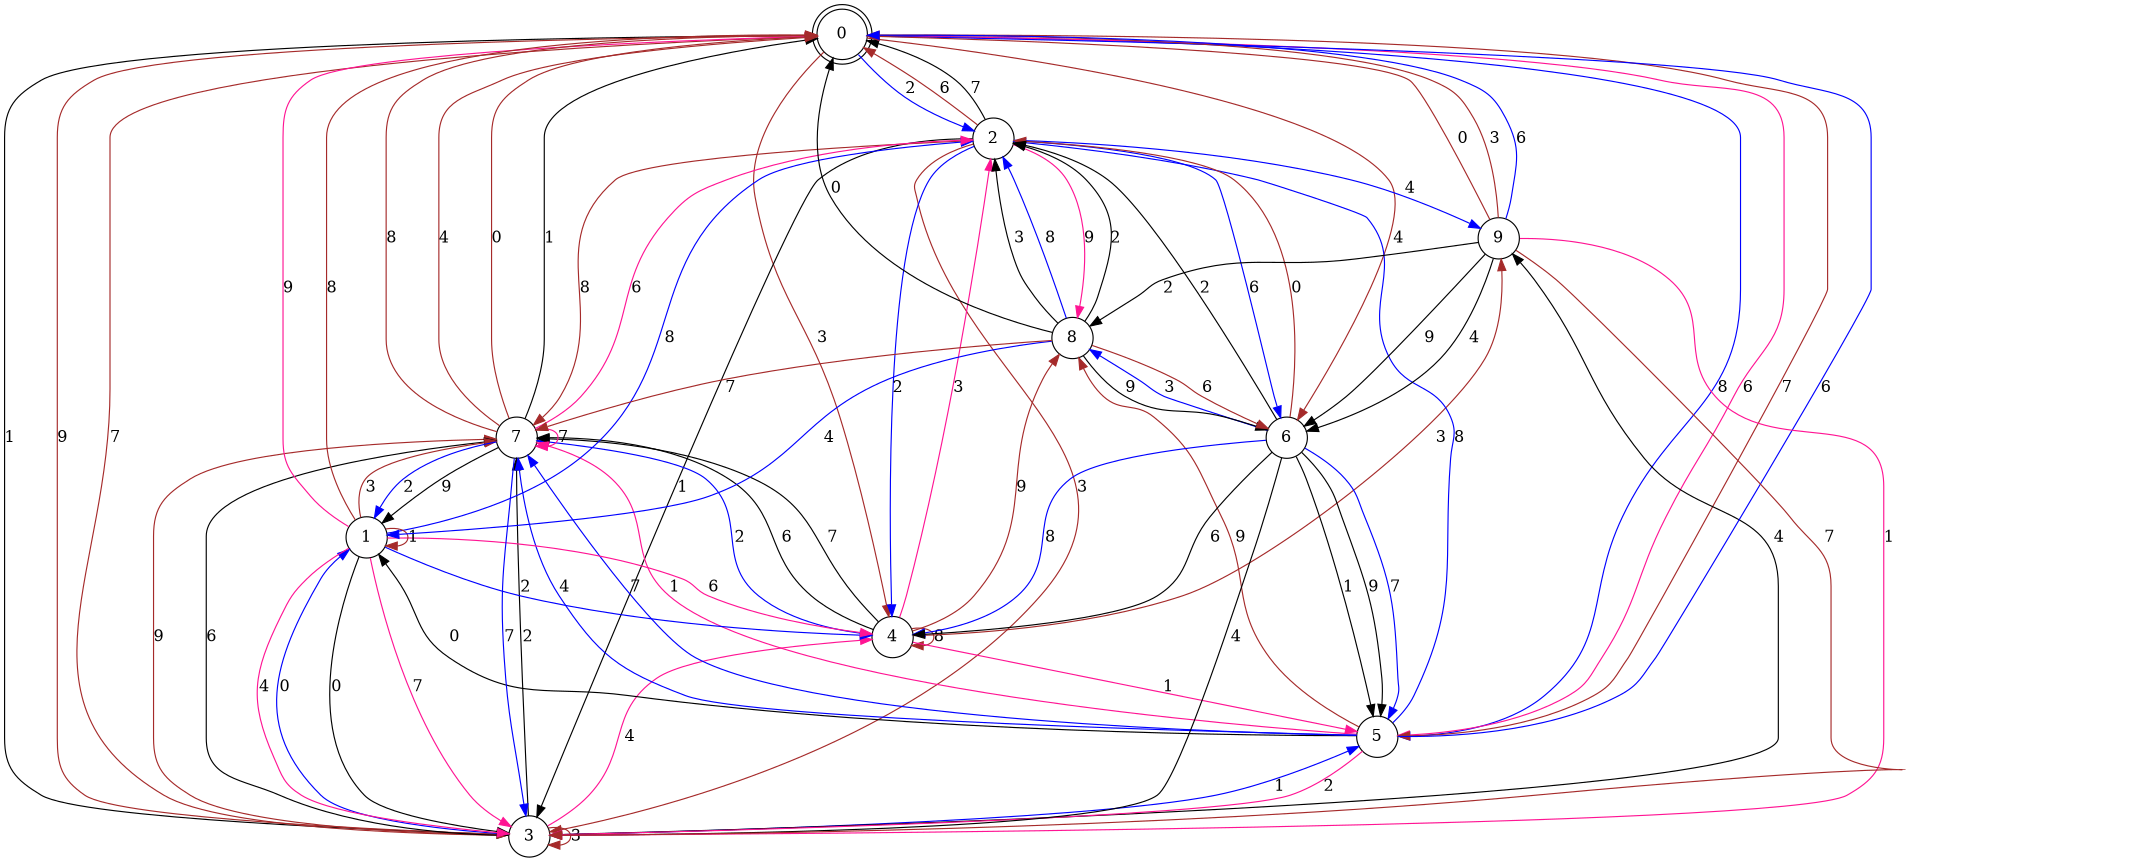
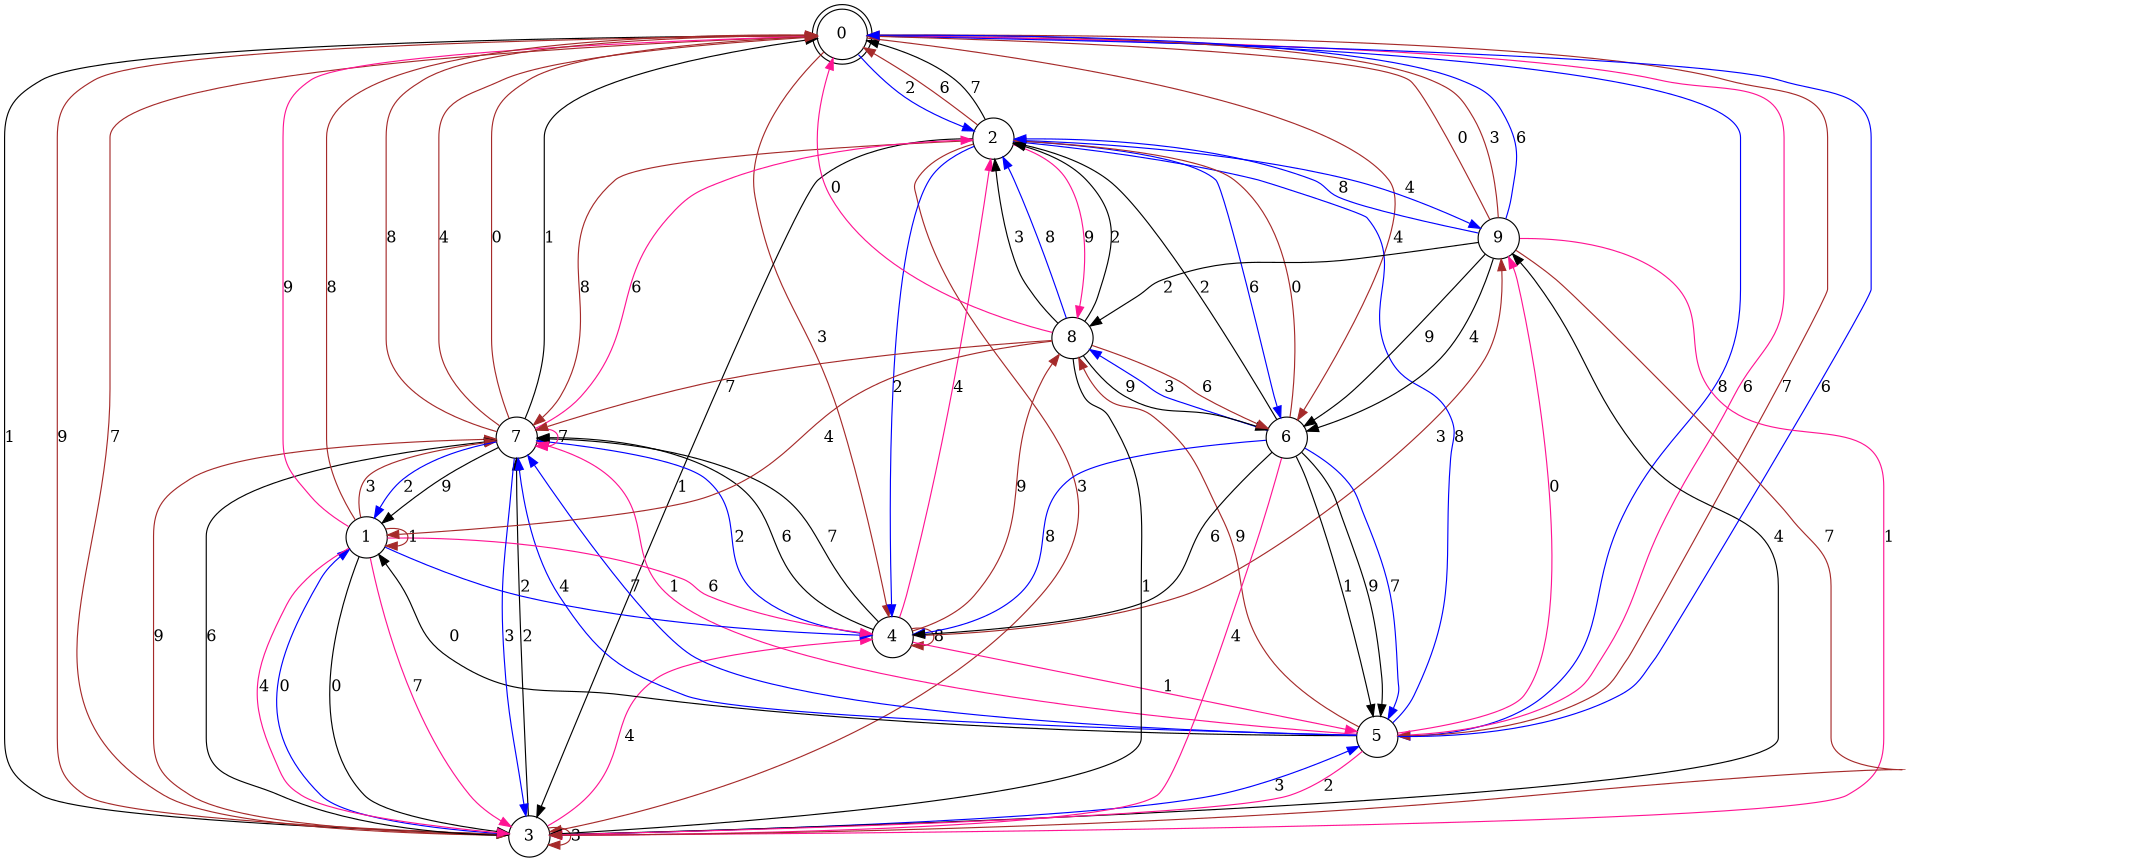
(874, 248) -> (874, 248)
(666, 317) -> (1302, 176)
(959, 388) -> (959, 388)
(726, 489) -> (726, 489)
none -> (1552, 549)
(510, 637) -> (510, 637)
none -> (1056, 779)
(1280, 787) -> (1280, 787)
(1158, 795) -> (1158, 795)
